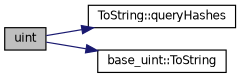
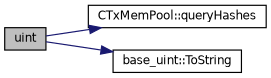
(162, 16) -> (177, 16)
